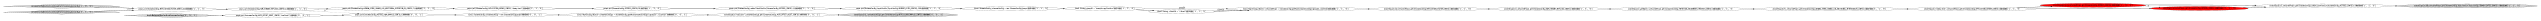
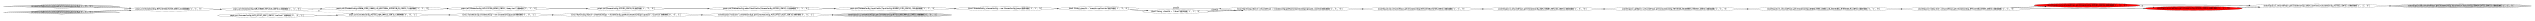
(172, 15) -> none
